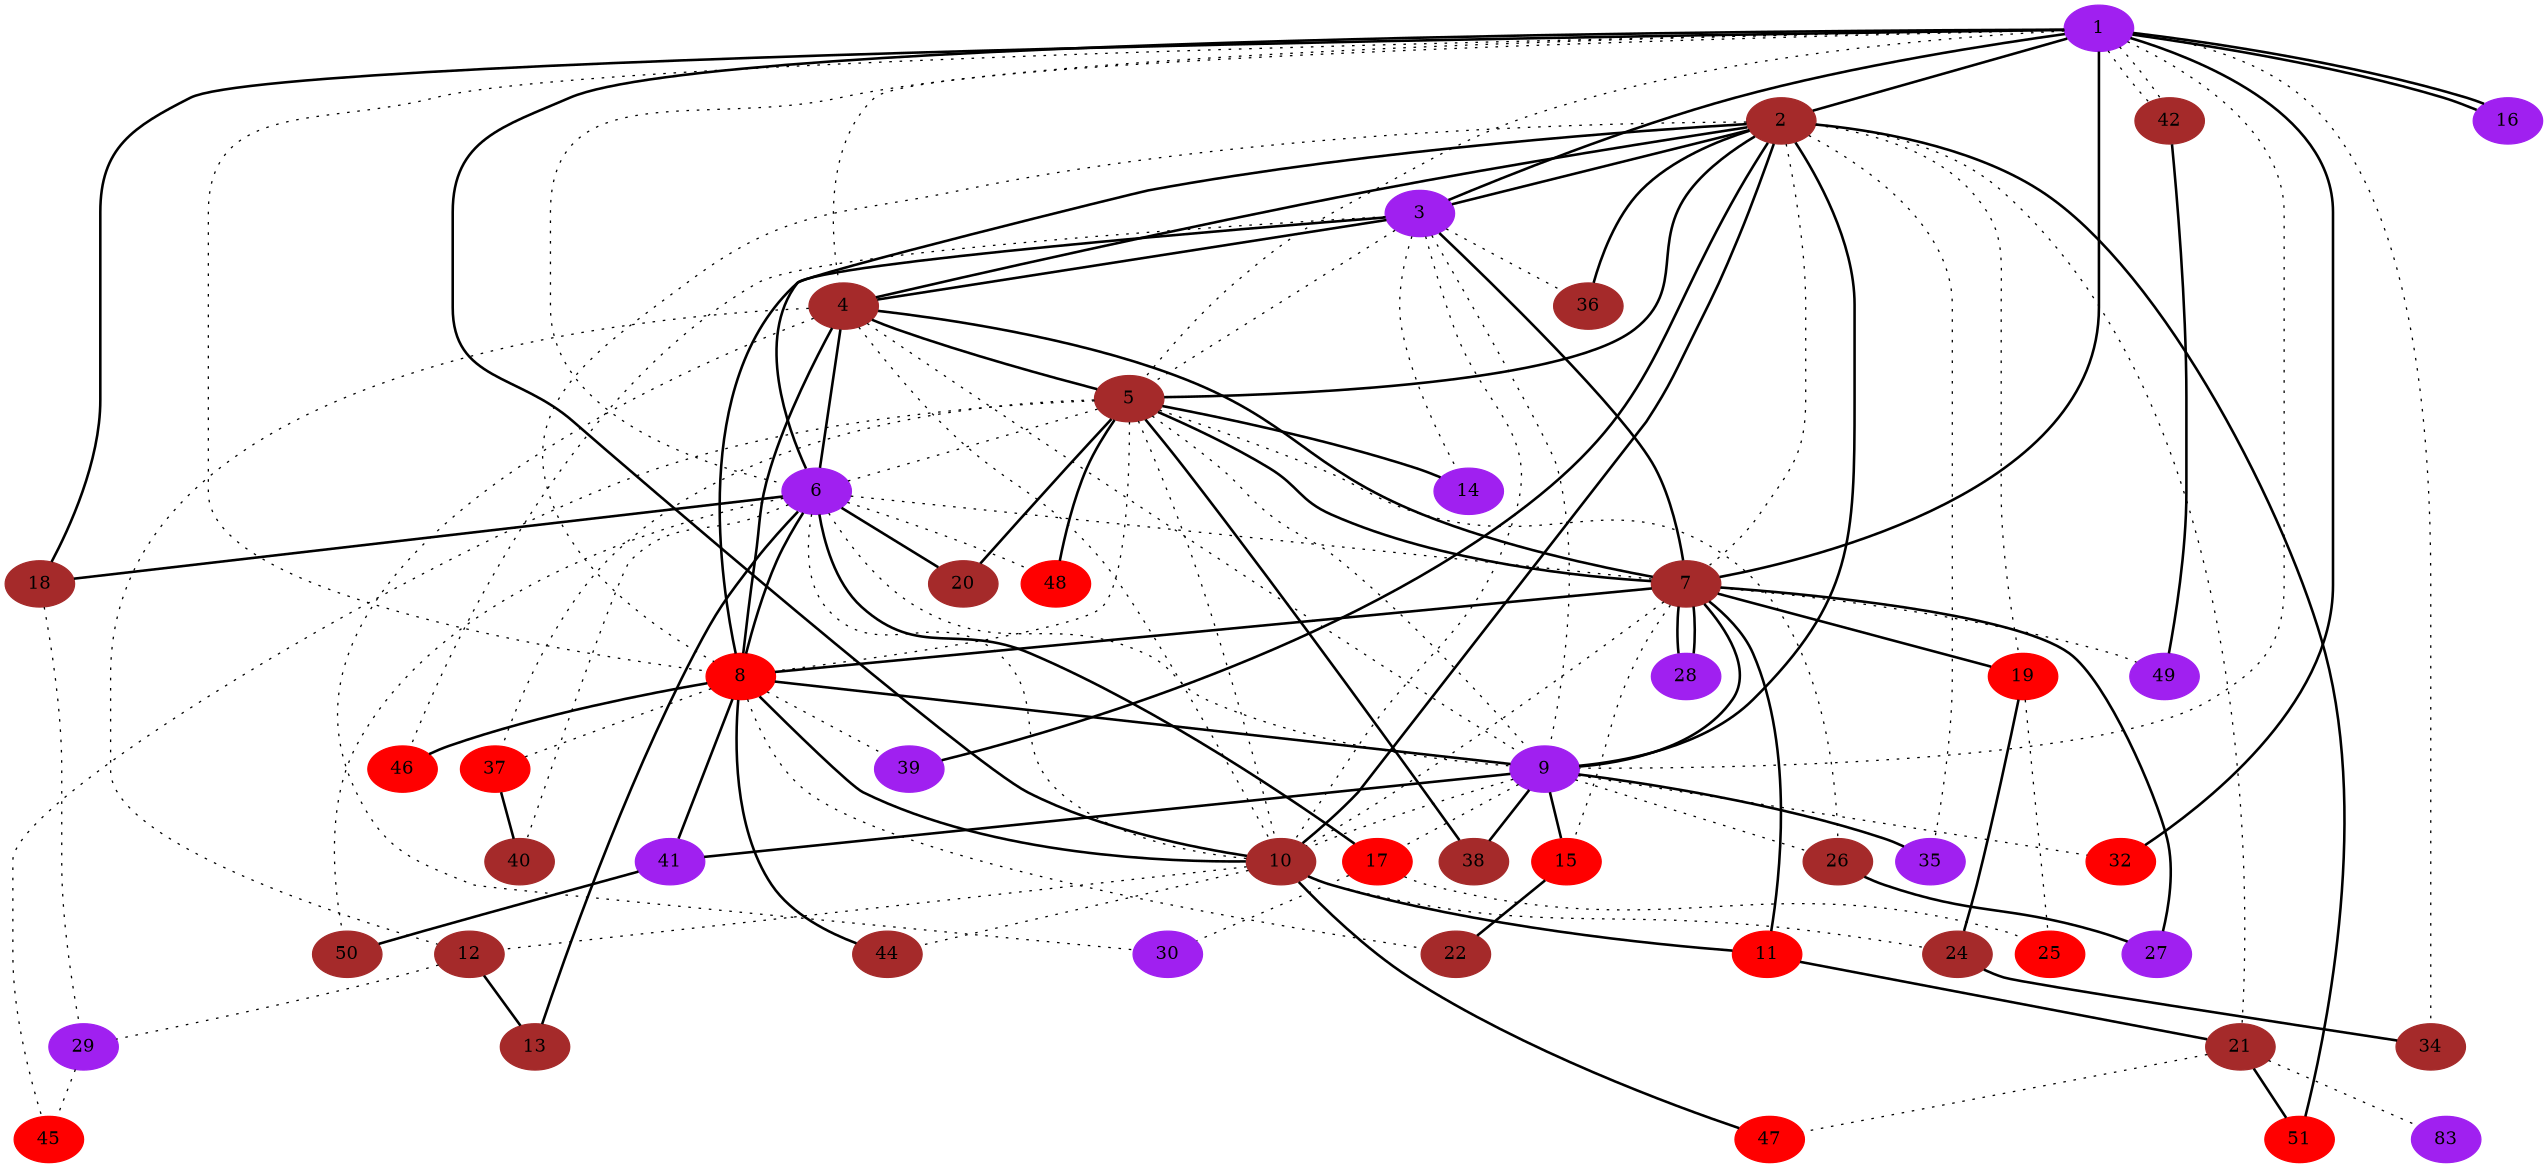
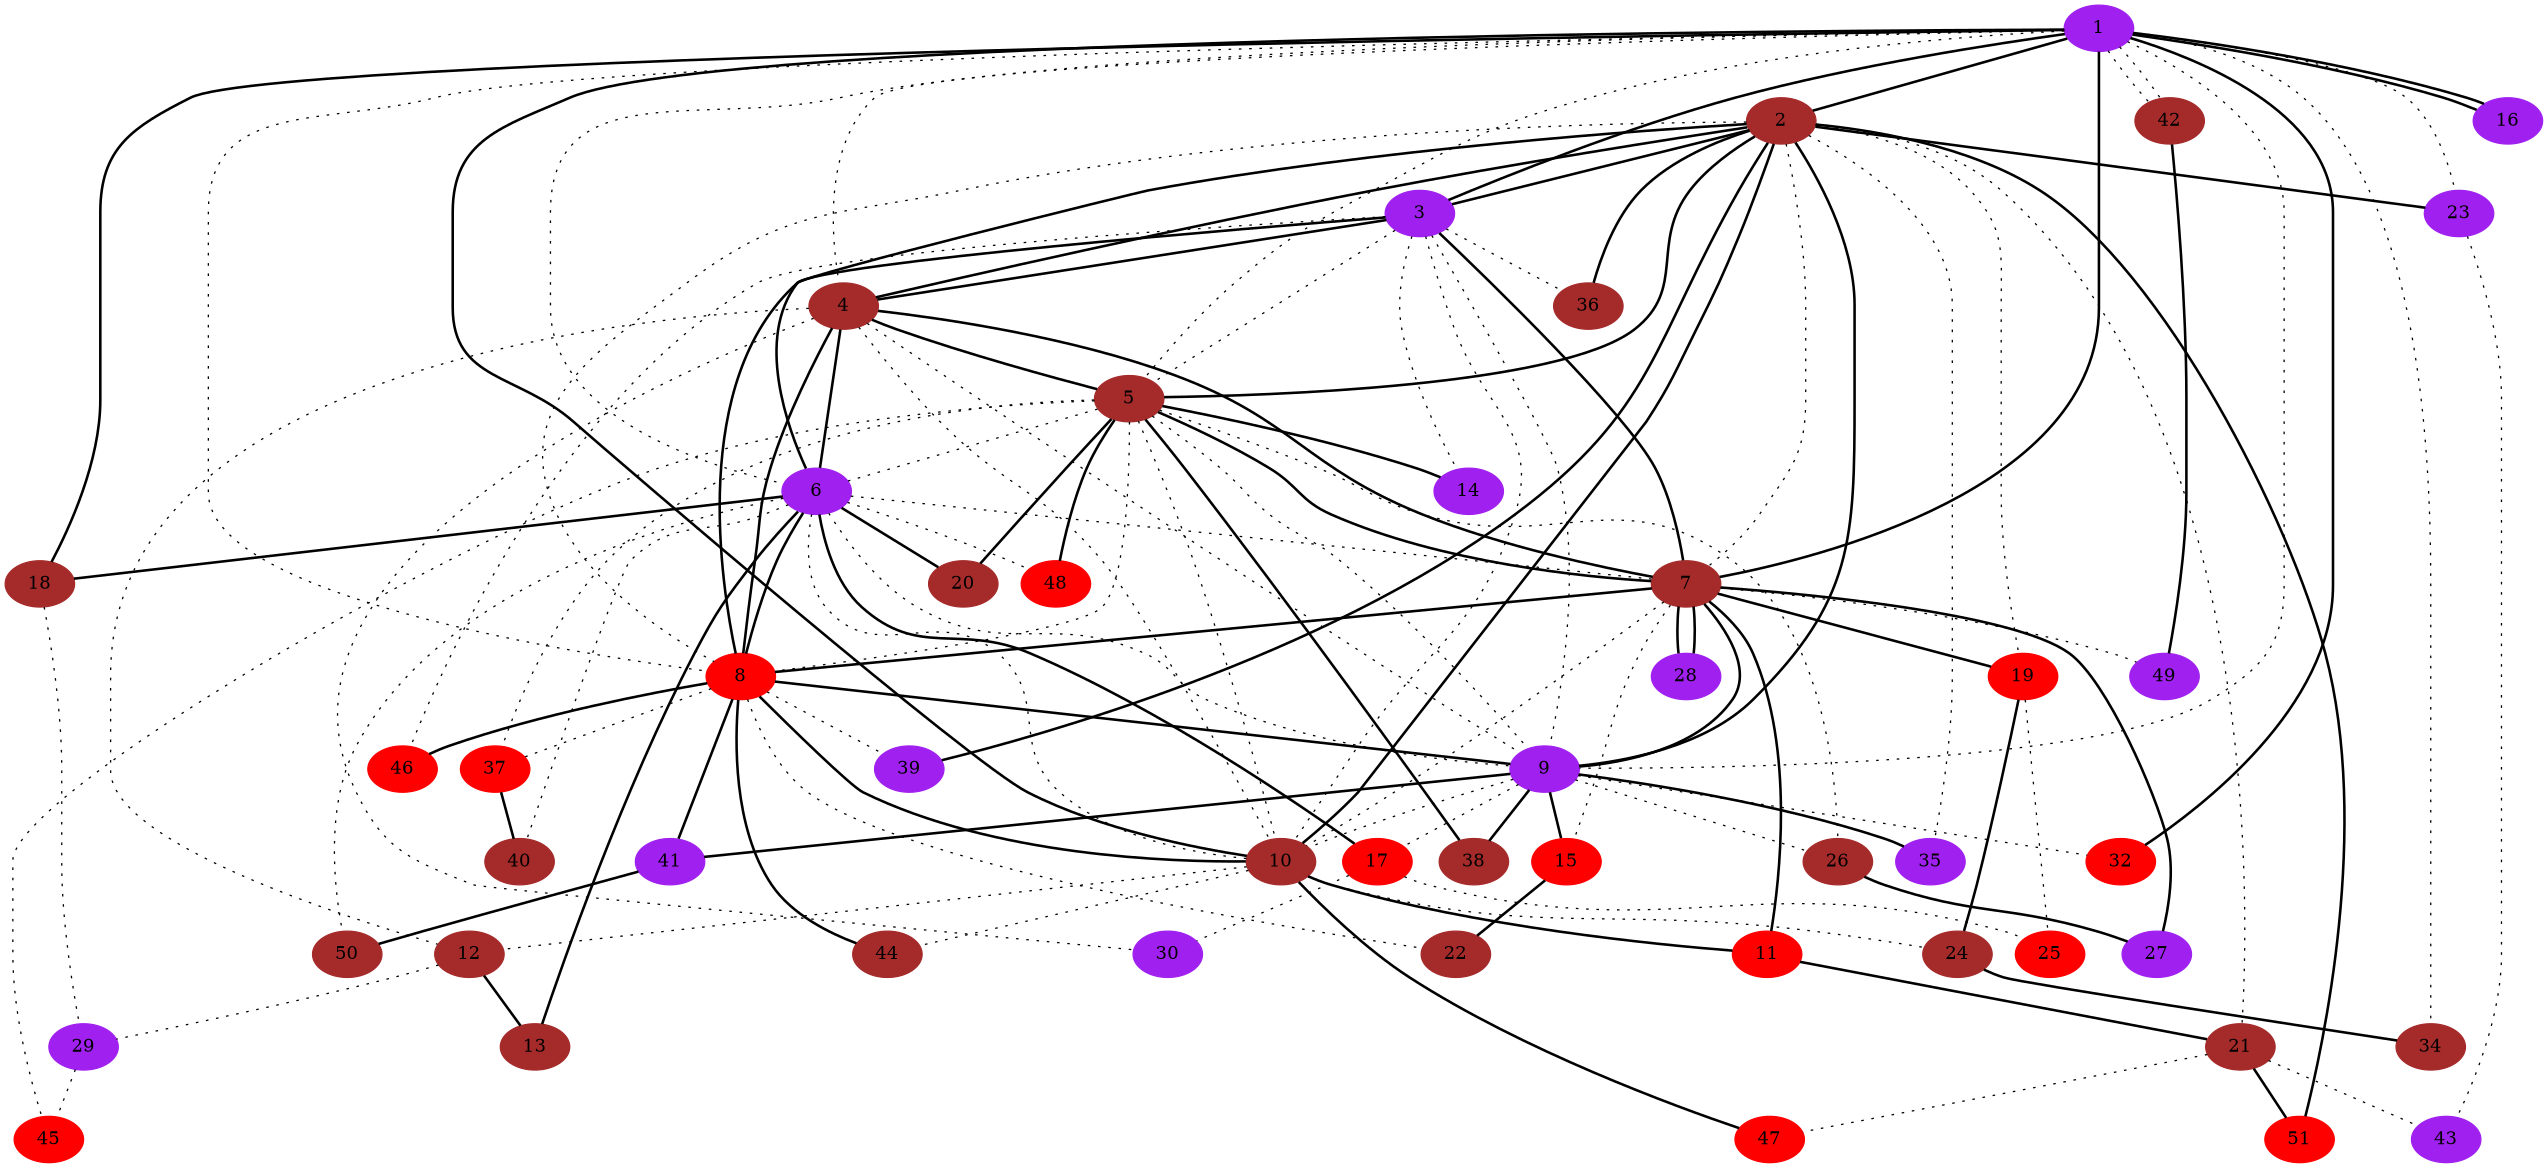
none -> (2459, 213)
(2446, 1139) -> (2446, 1139)
